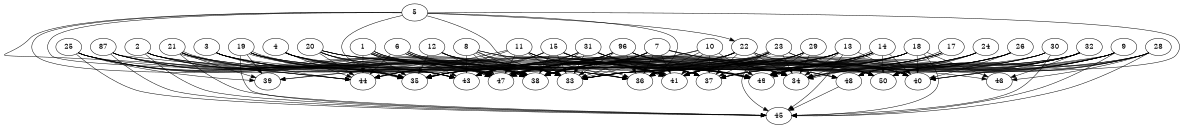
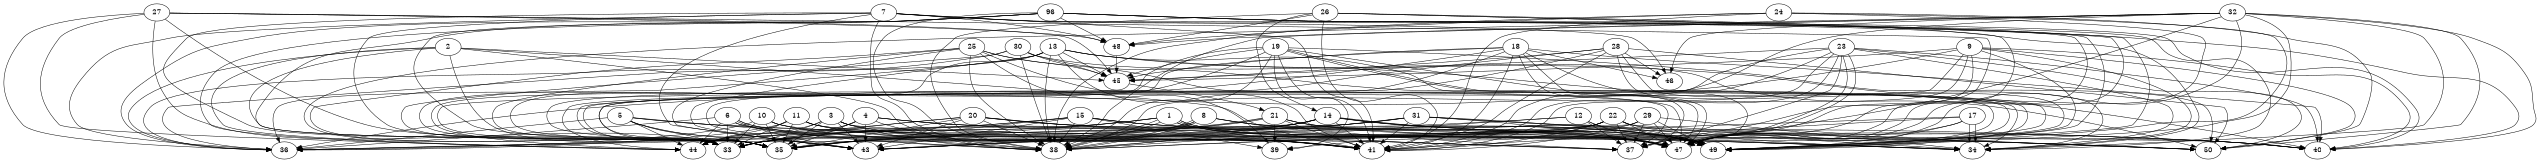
(655, 27) -> (994, 133)
(103, 47) -> (157, 12)
(498, 64) -> none
(869, 69) -> (1267, 84)
(465, 107) -> (1195, 95)
